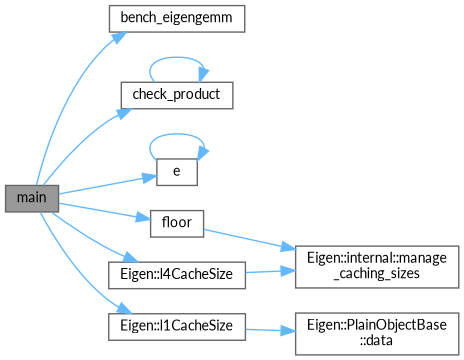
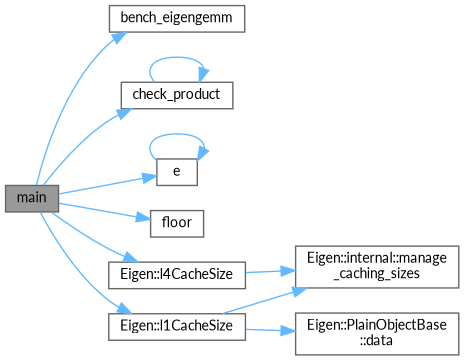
(243, 238) -> (258, 303)
